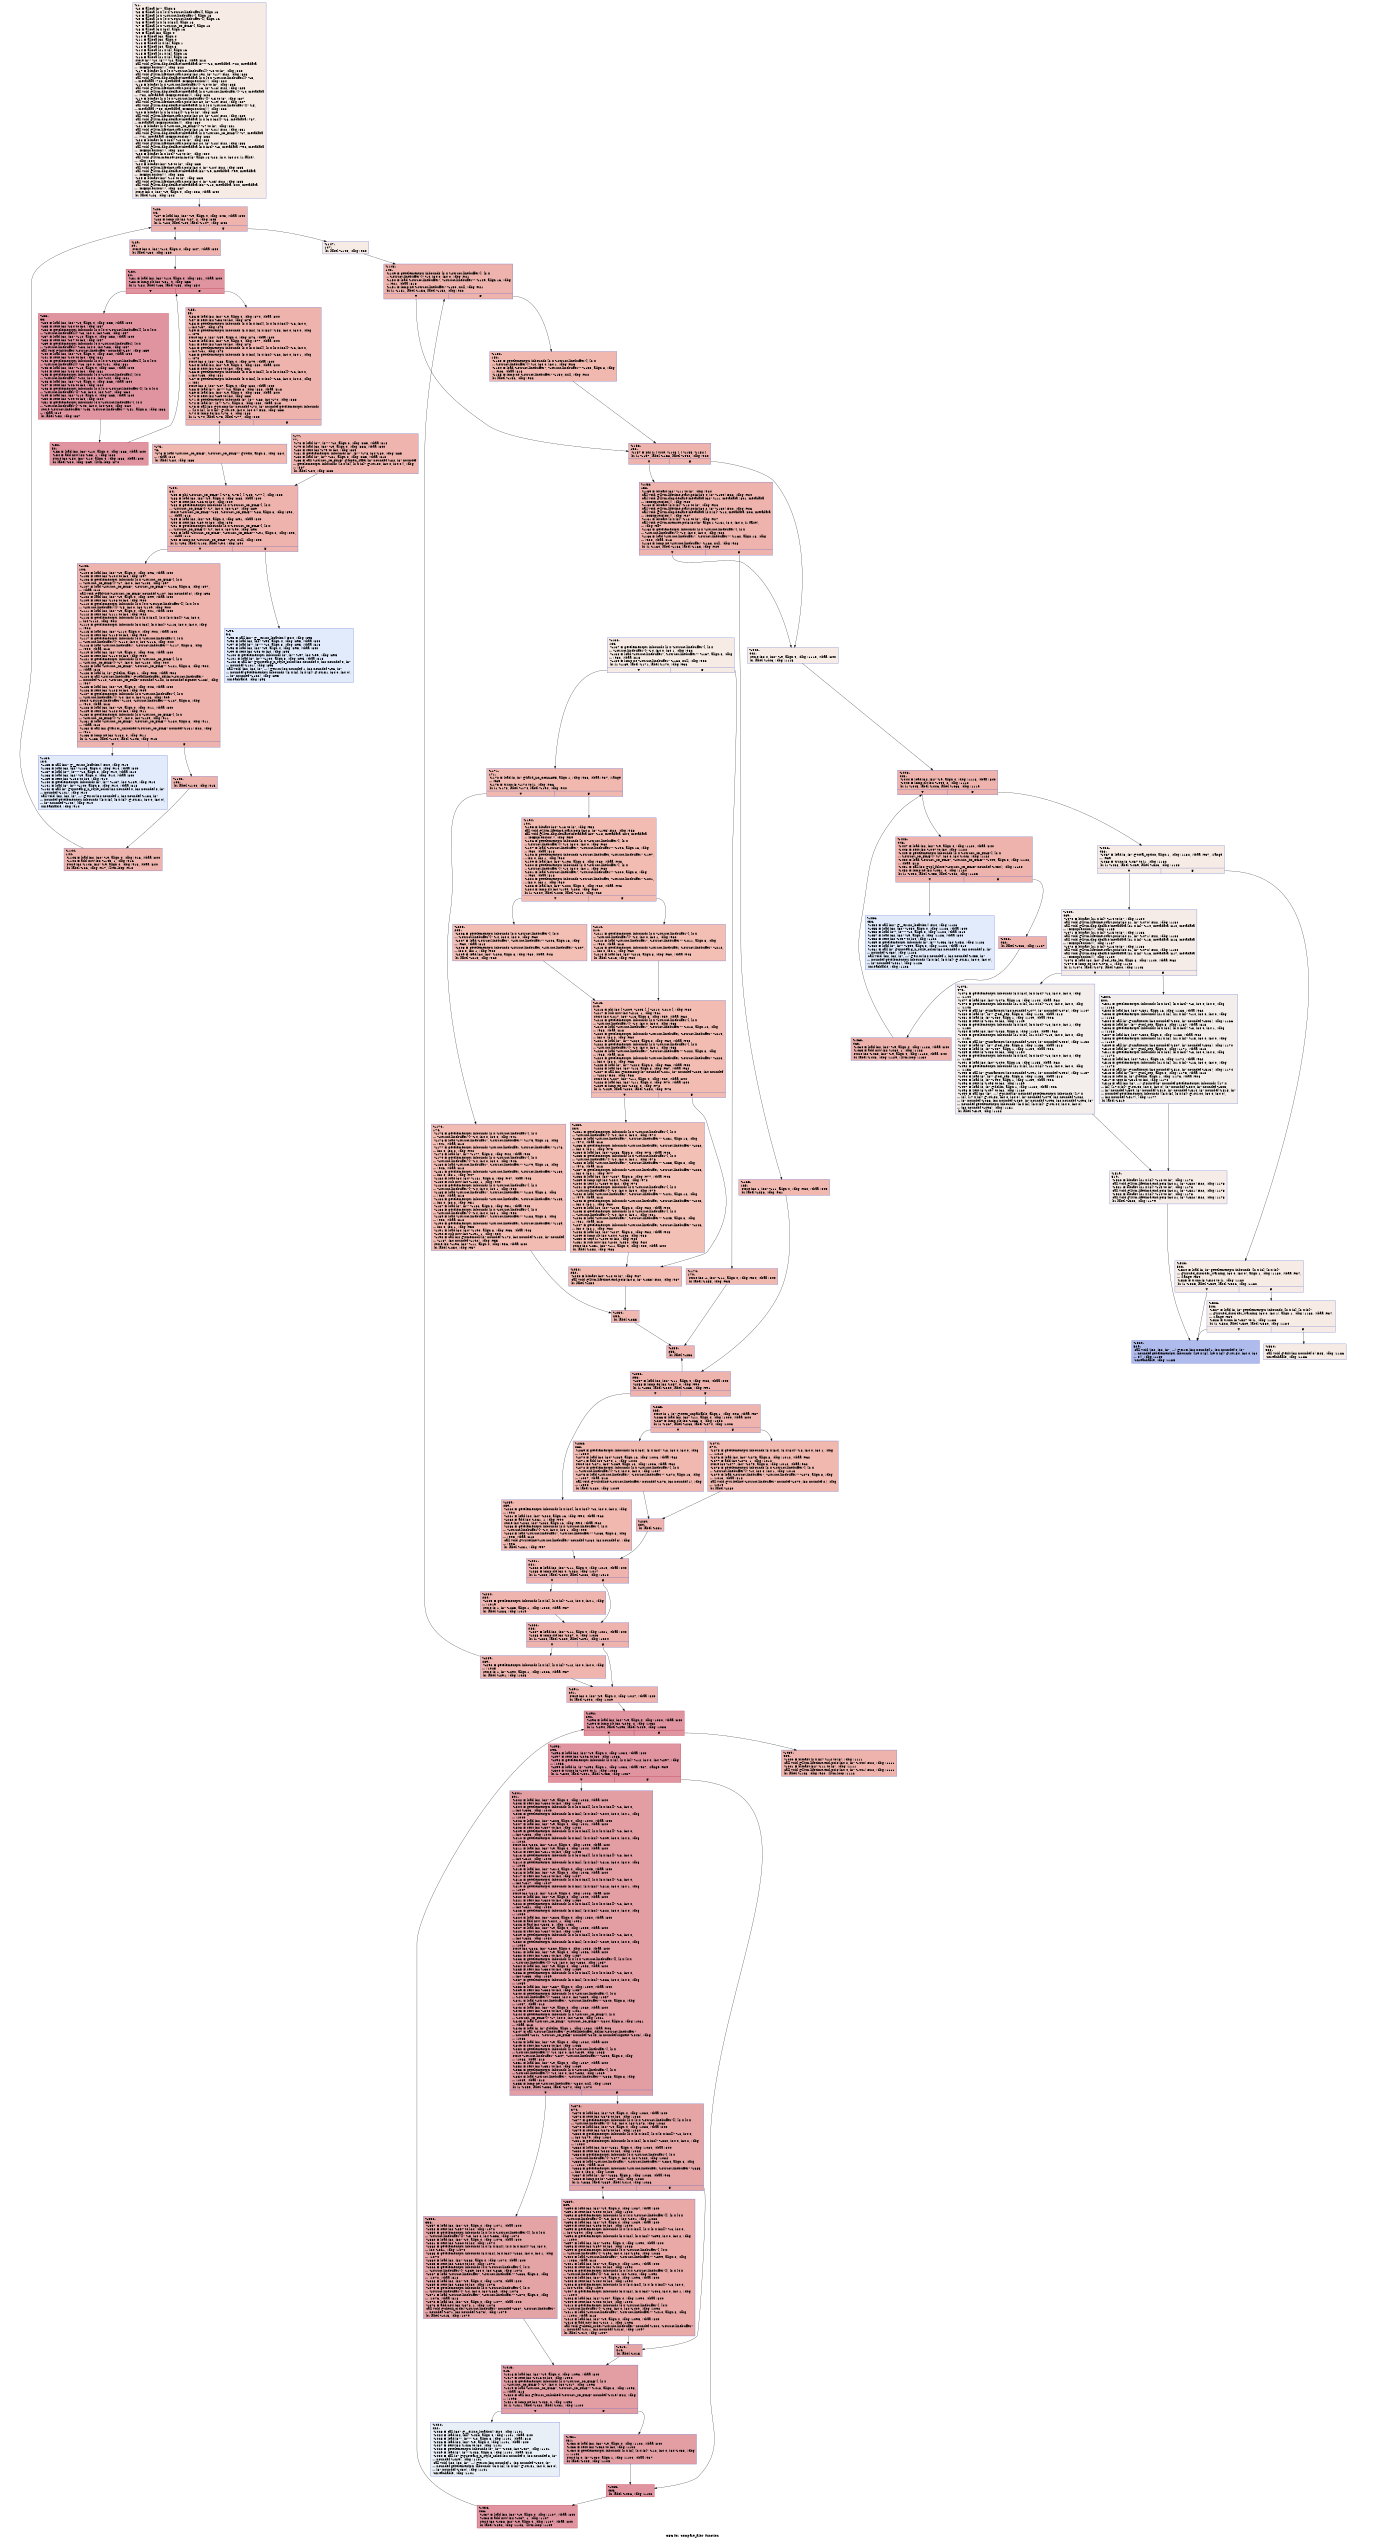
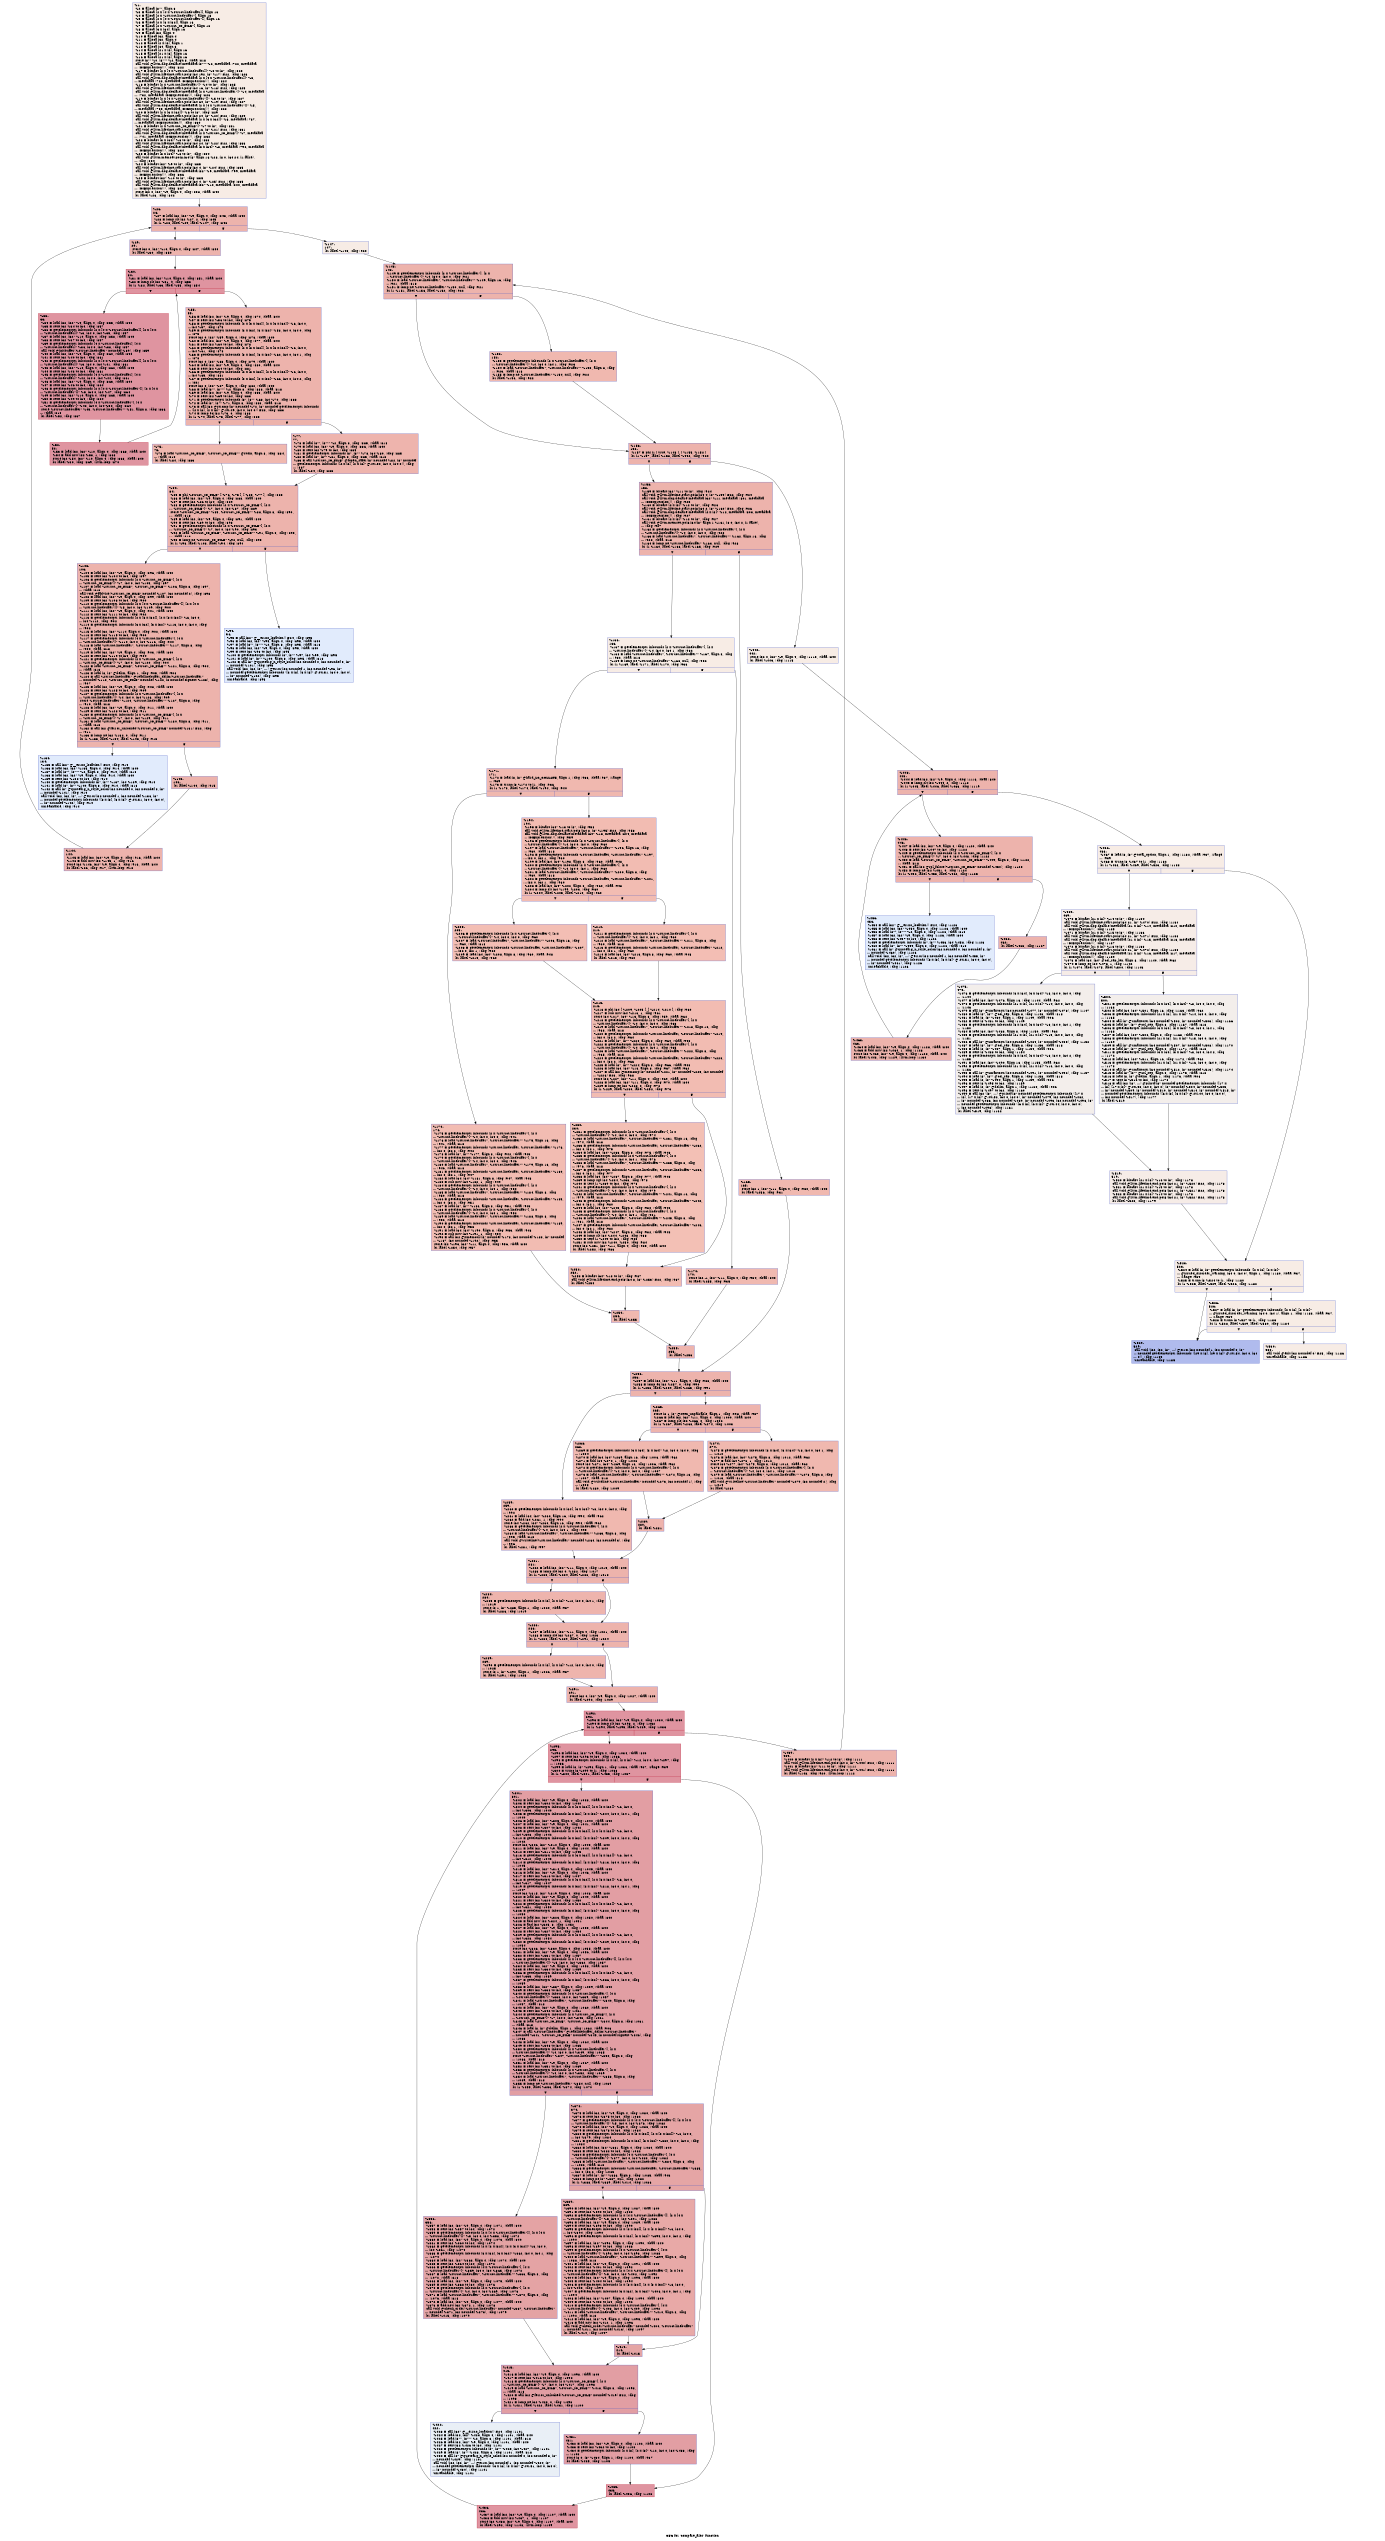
none -> (332, 425)
(752, 570) -> (672, 595)
(425, 993) -> (845, 901)
(1170, 1273) -> (1203, 1231)
(682, 1366) -> (679, 1364)
